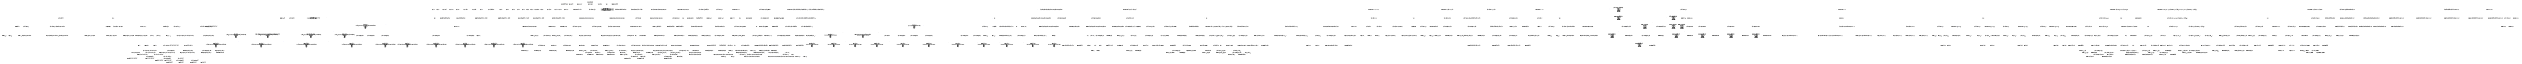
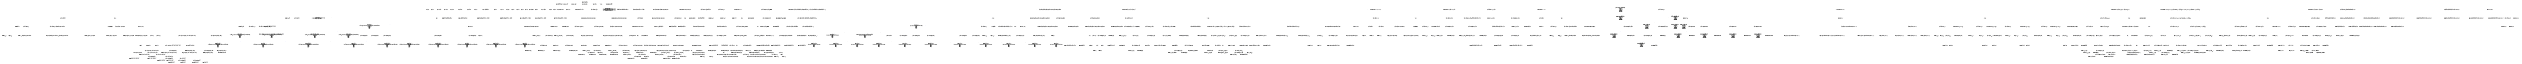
none -> (560, 10)
none -> (1491, 18)
(1684, 18) -> none
(168, 36) -> none
(2056, 45) -> none
(2163, 45) -> none
(731, 51) -> none
none -> (667, 58)
